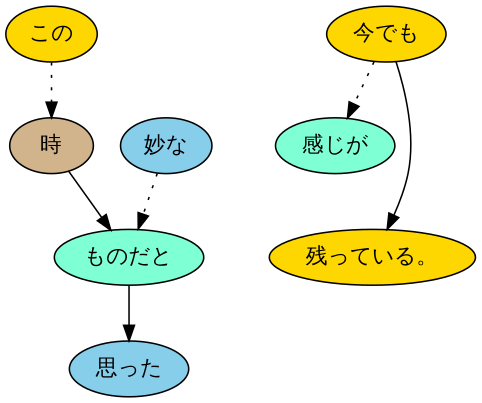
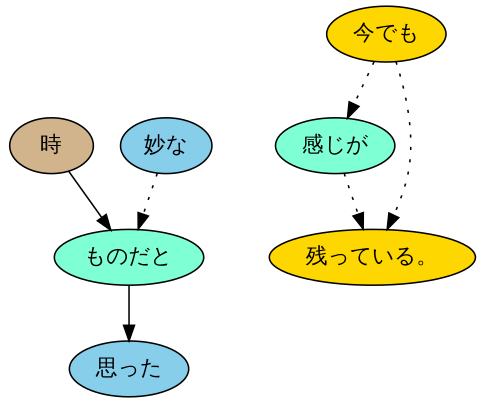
(52, 34) -> none
(411, 139) -> (411, 139)
none -> (351, 194)
